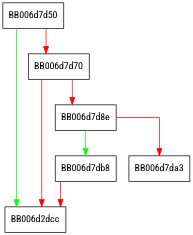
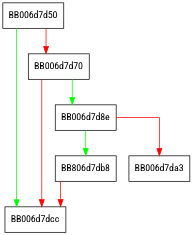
(72, 88) -> (72, 88)
(86, 169) -> (86, 169)
(35, 220) -> (35, 220)
